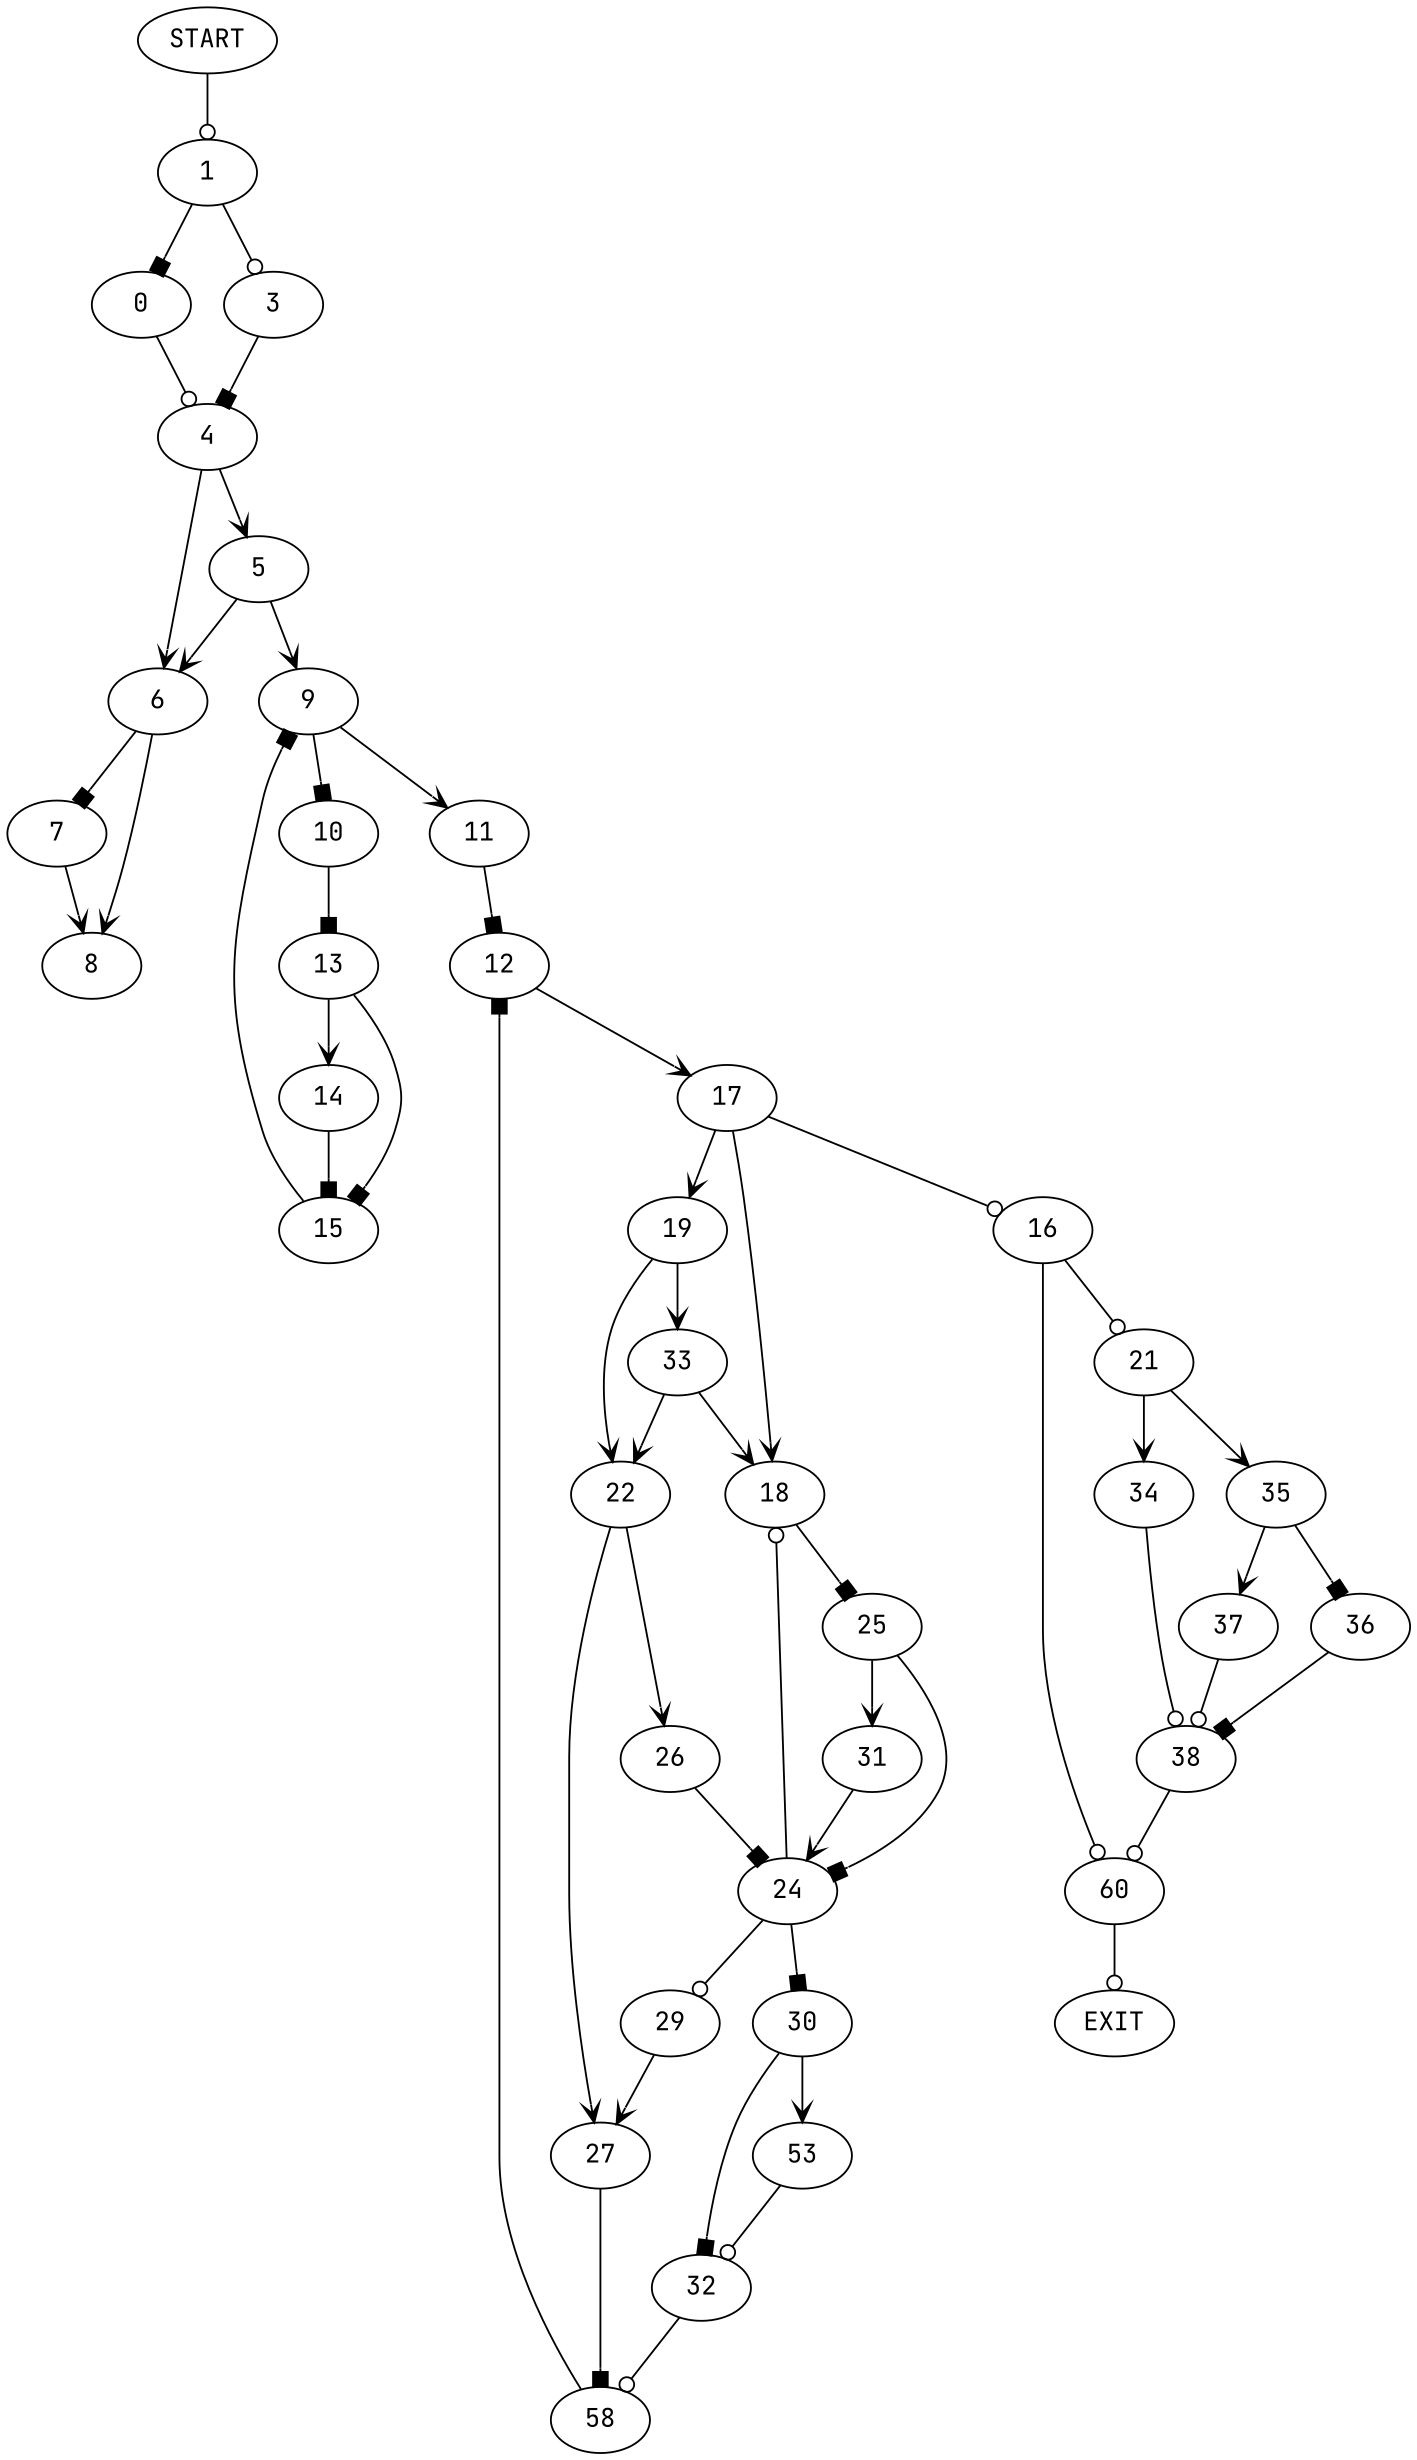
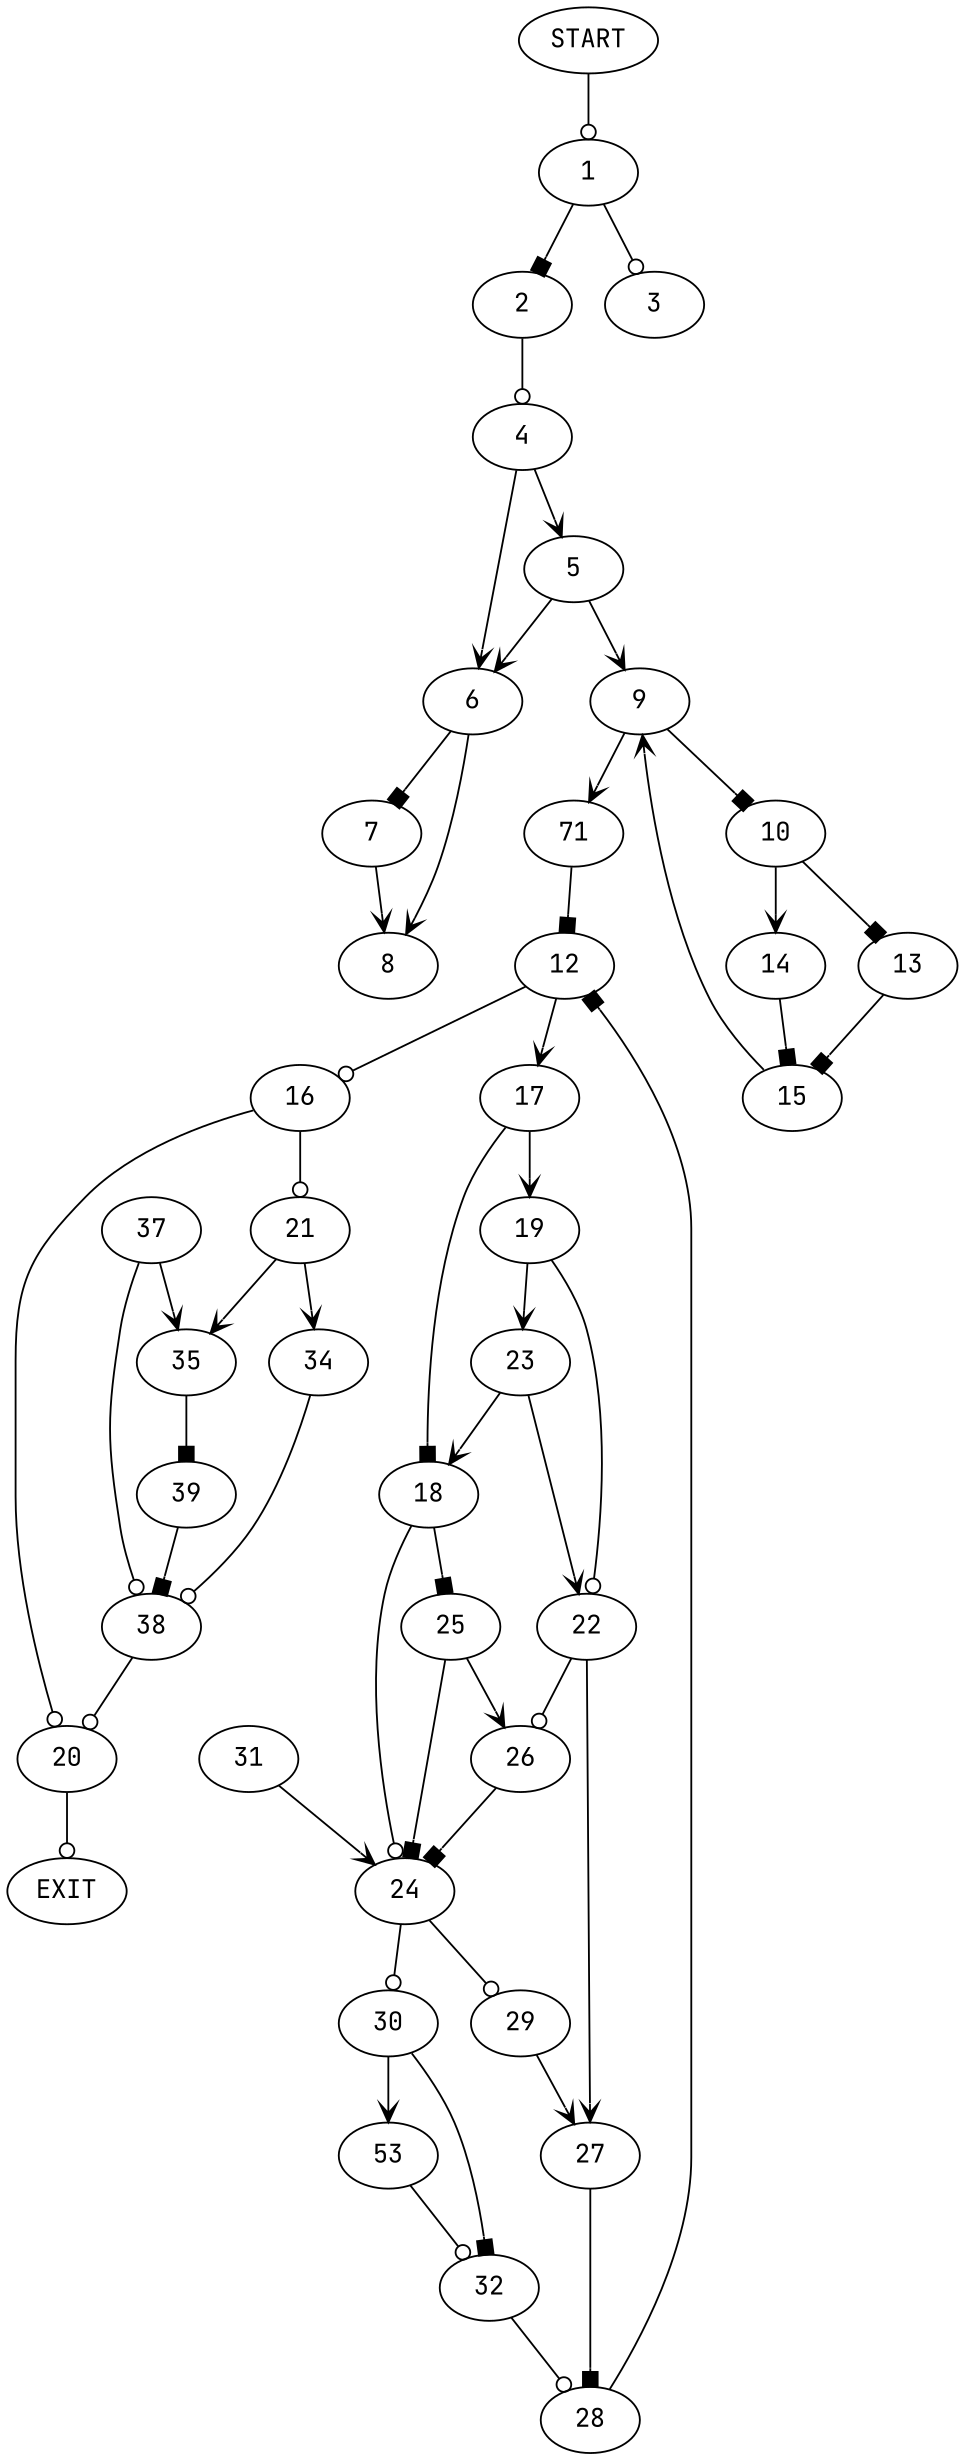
(141, 305) -> (522, 305)
(245, 363) -> none
(479, 834) -> (574, 834)
(235, 979) -> (679, 922)
(329, 1023) -> (776, 891)
(878, 1161) -> (439, 1029)
(755, 1286) -> (442, 1278)
(607, 1346) -> (600, 1414)
(678, 1362) -> (521, 1362)
(1256, 1552) -> (166, 1287)
(644, 1617) -> (557, 1686)
(1361, 1627) -> (186, 1495)
(872, 1684) -> (481, 1685)
(782, 1700) -> (376, 1682)
(1115, 1891) -> (67, 1759)
(794, 1948) -> (398, 1950)
(600, 2420) -> (590, 2420)
